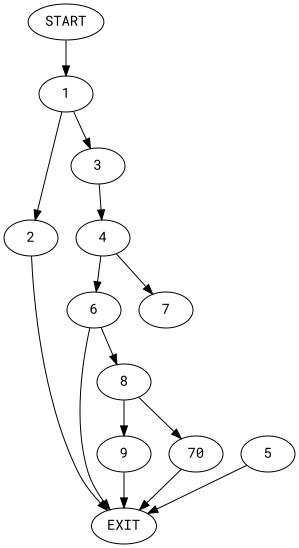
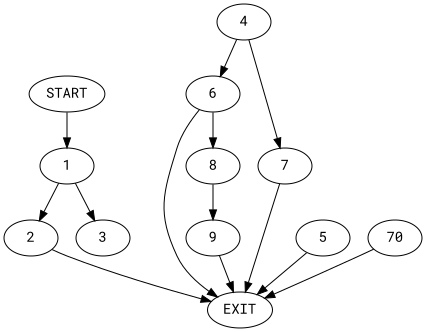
(100, 197) -> none
none -> (264, 233)
(156, 414) -> none
